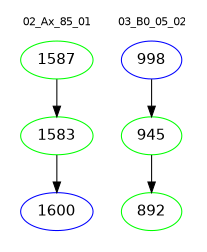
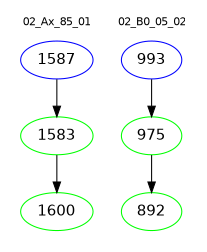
(152, 23) -> (152, 23)
(57, 60) -> (57, 60)
(152, 60) -> (152, 60)
(152, 136) -> (152, 136)
(57, 212) -> (57, 212)
